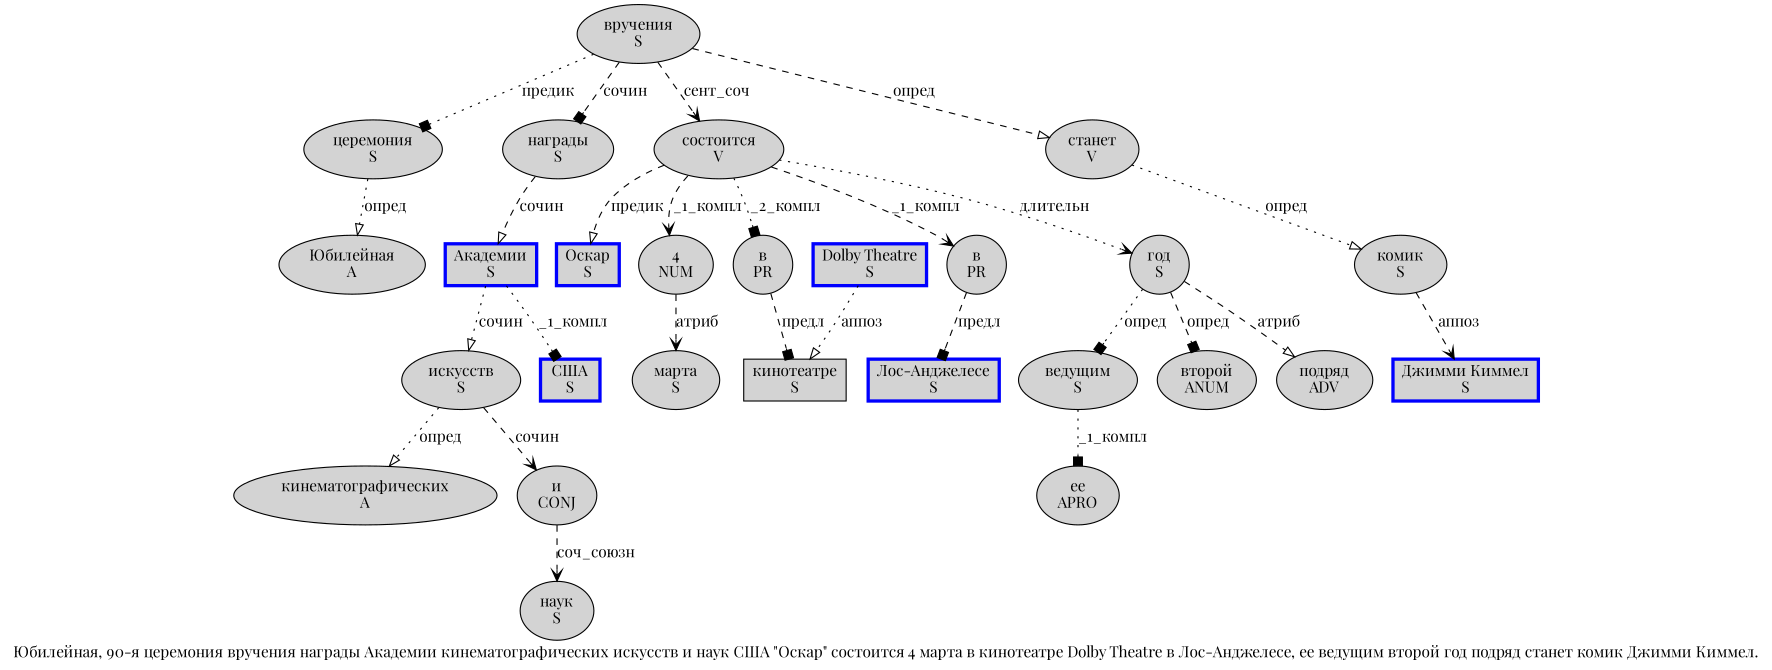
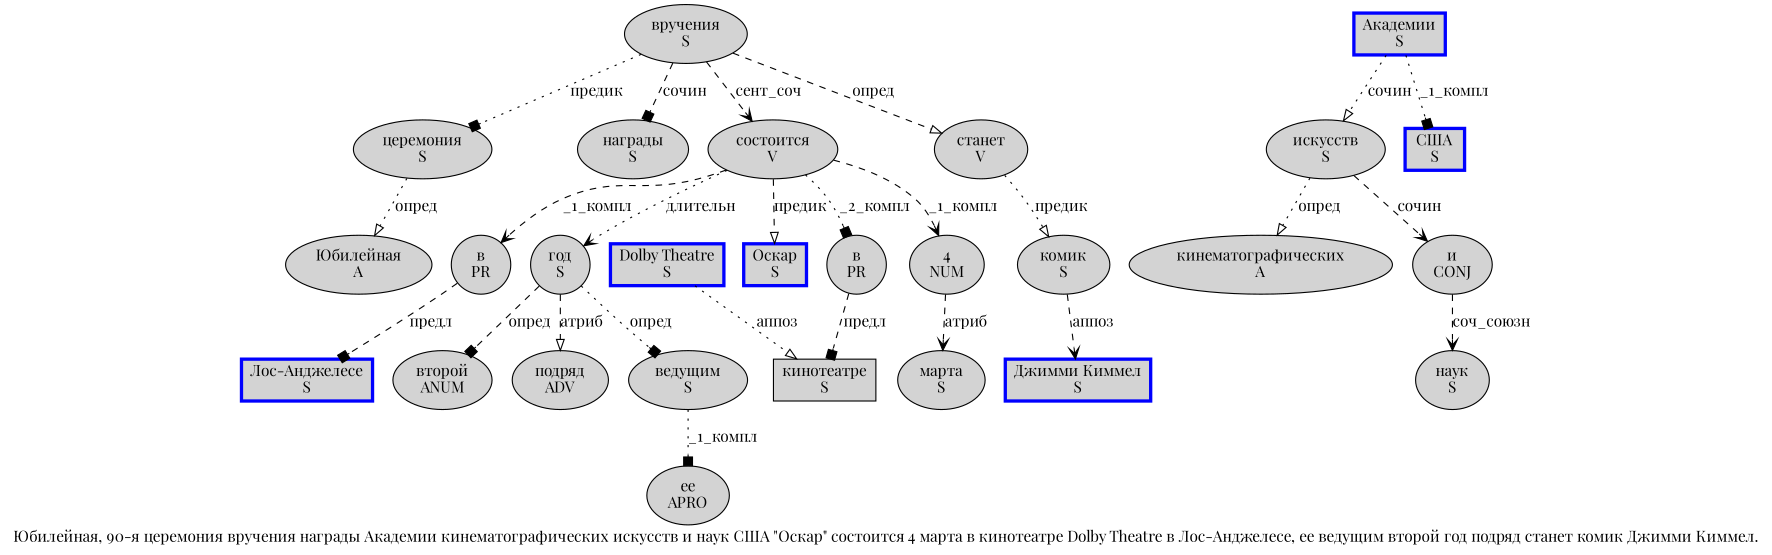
(517, 204) -> none
(1287, 207) -> (1062, 207)
